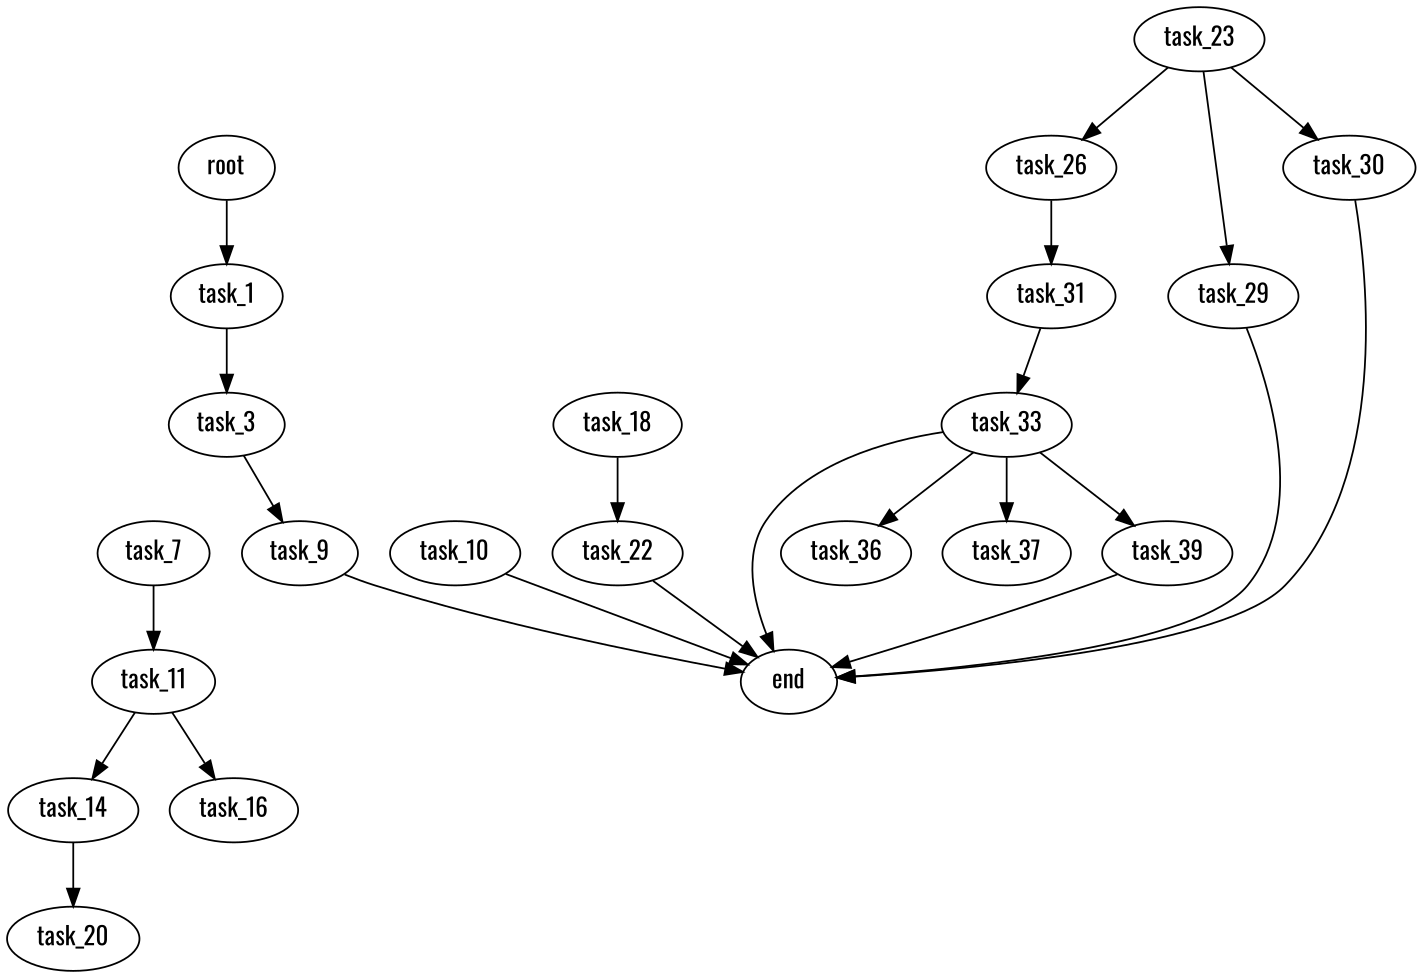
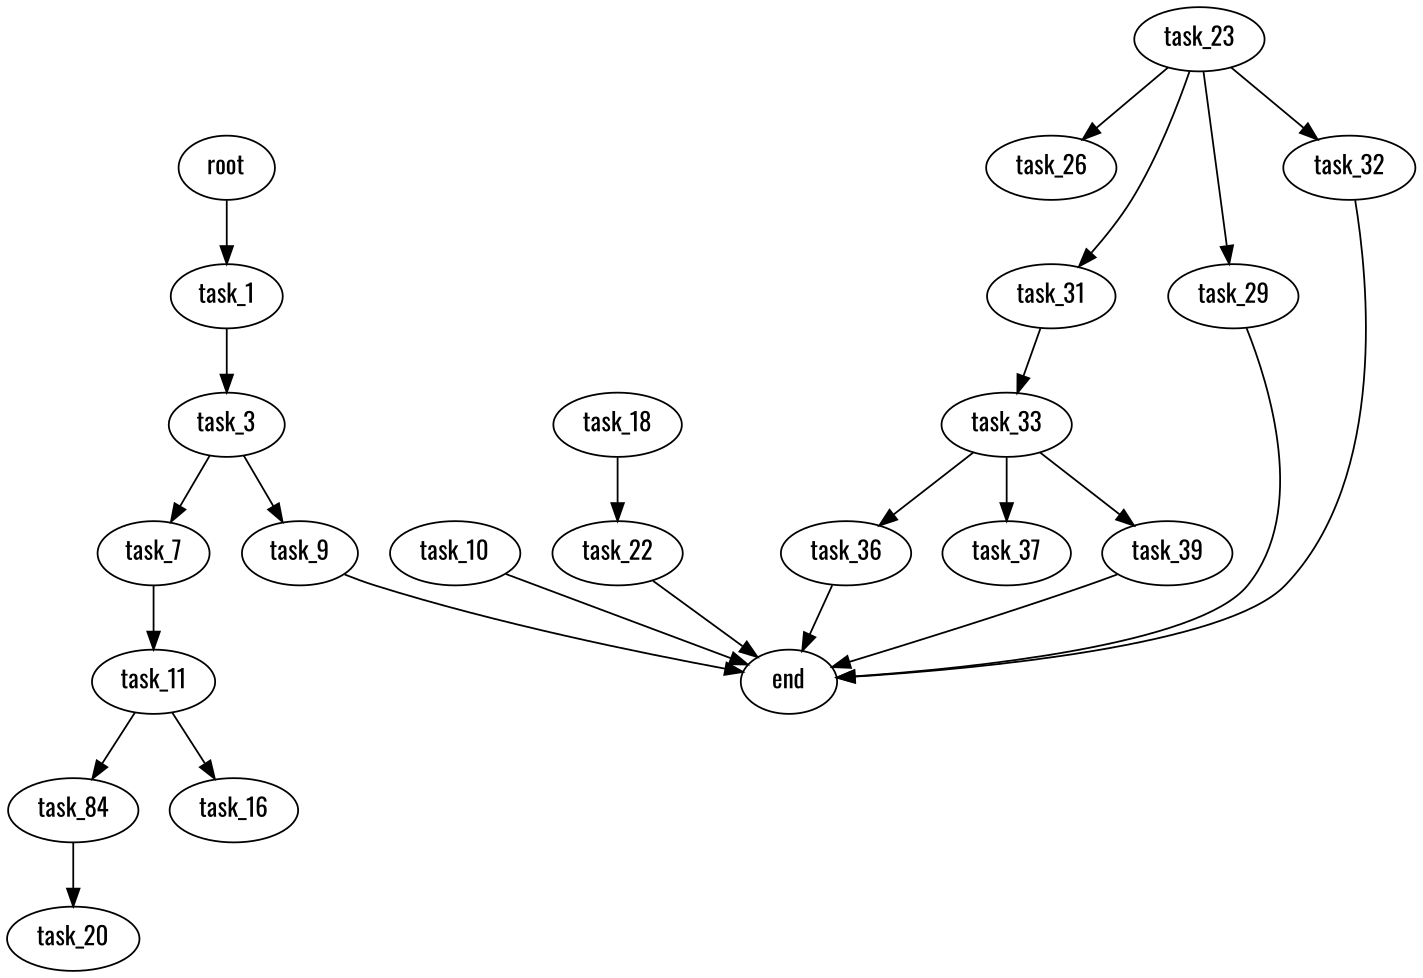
(1349, 168) -> (1349, 168)
(1051, 223) -> (1150, 167)
none -> (195, 481)
(795, 490) -> (821, 610)
(73, 810) -> (73, 810)
